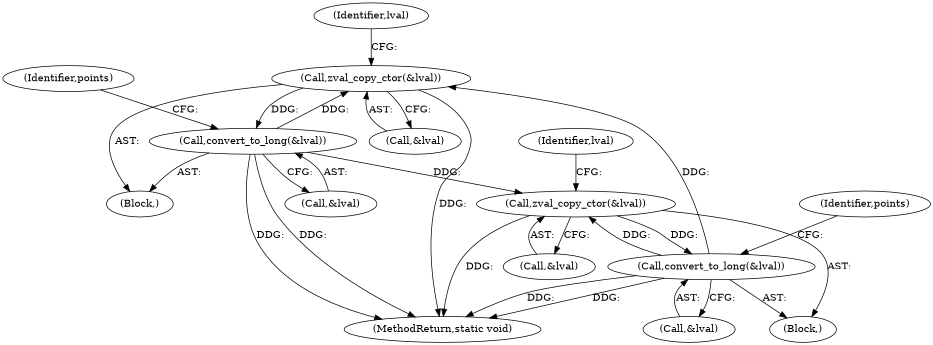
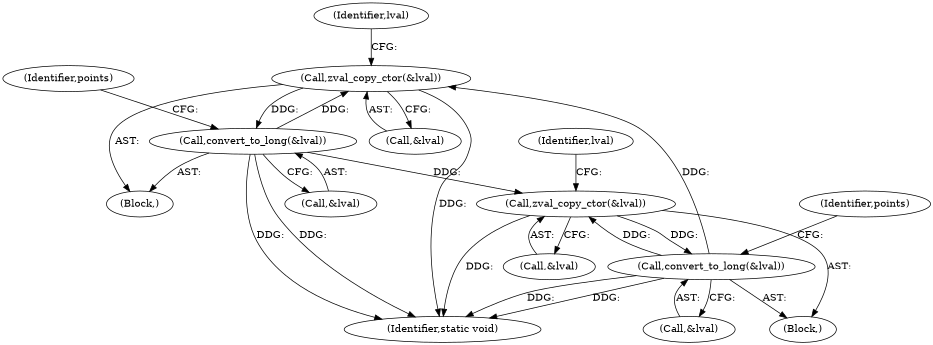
(443, 329) -> (443, 329)
